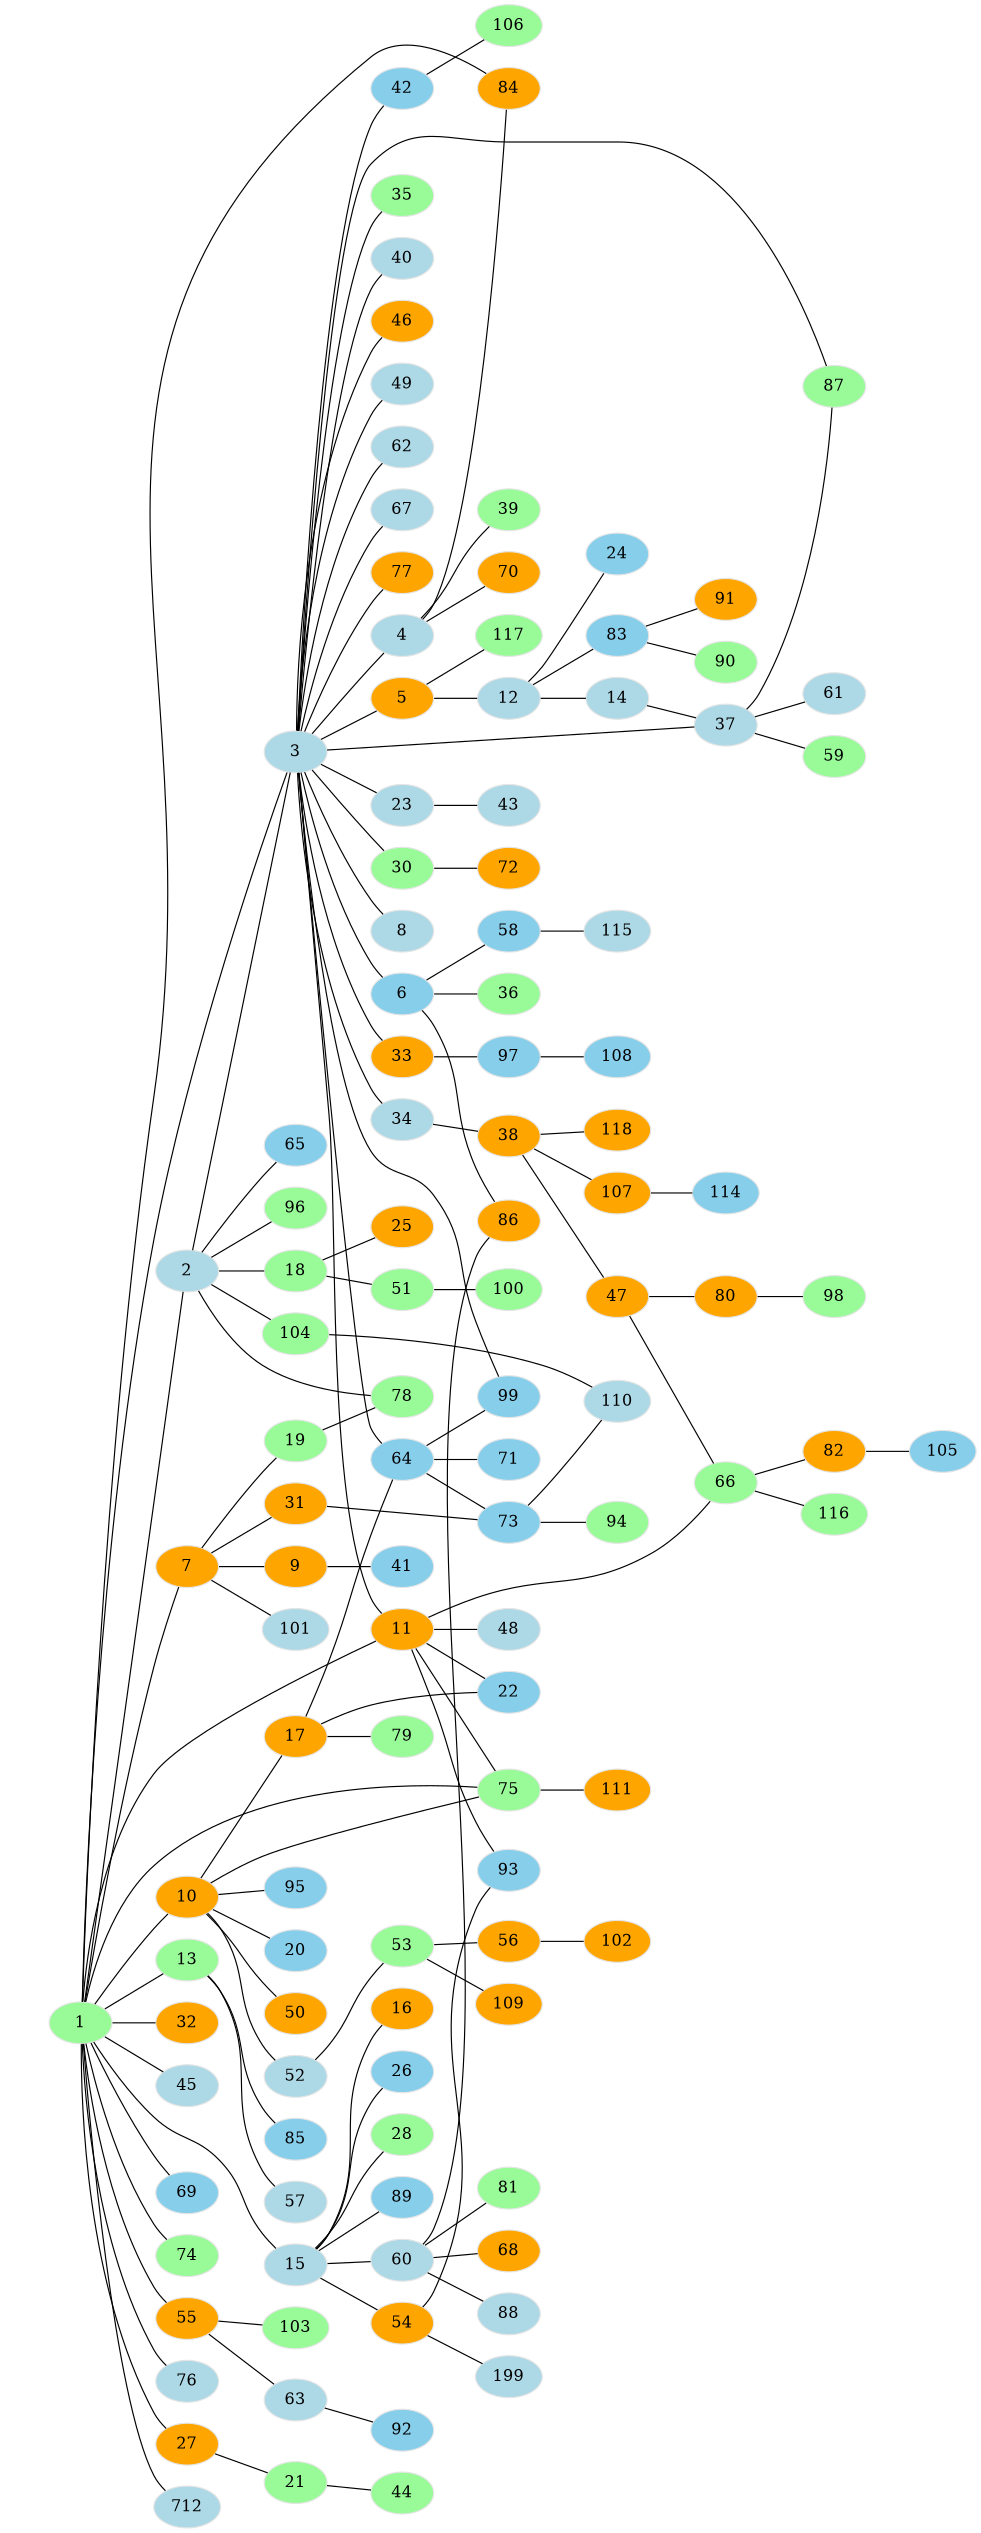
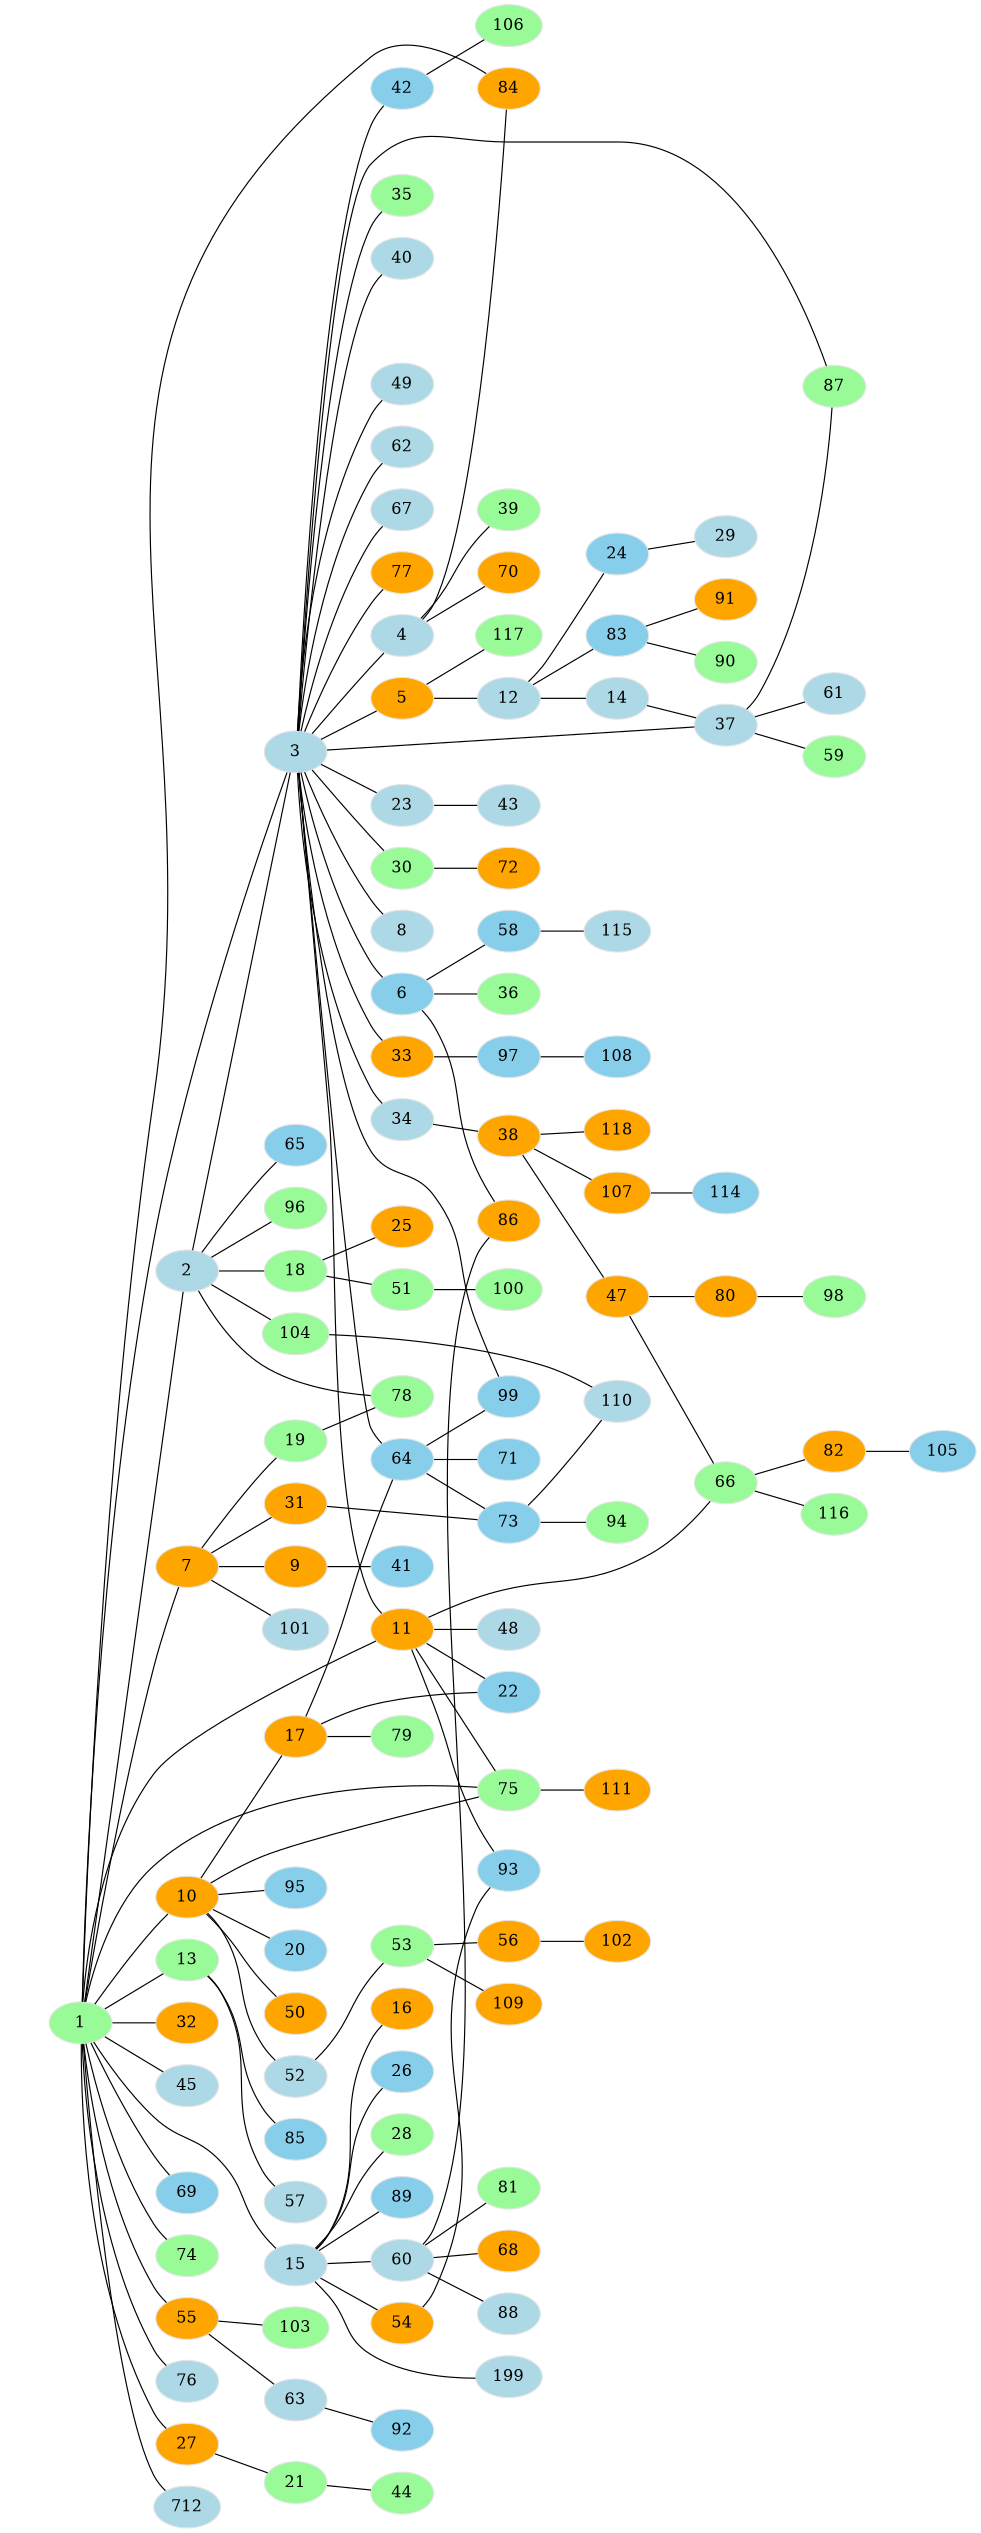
(402, 321) -> none
none -> (726, 537)
(455, 2350) -> (378, 2358)
